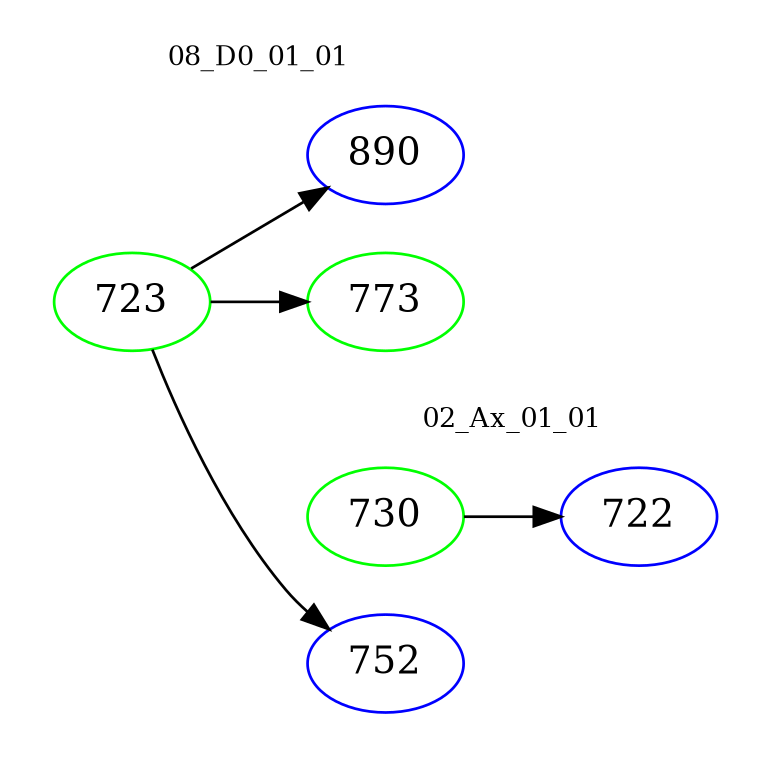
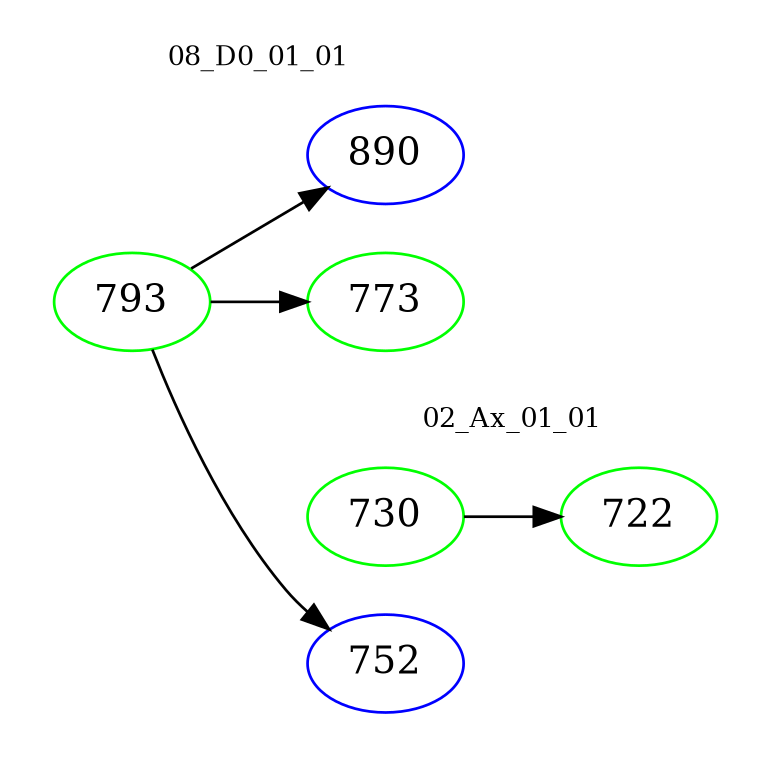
(132, 302) -> (132, 302)
(639, 517) -> (639, 517)
